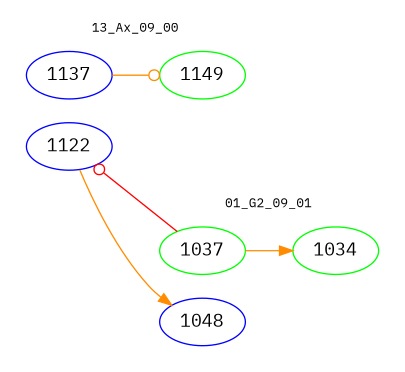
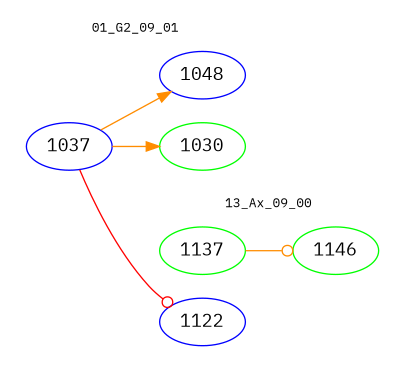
(69, 75) -> (203, 251)
(203, 75) -> (336, 251)
(114, 238) -> (130, 114)
(203, 251) -> (69, 146)
(336, 251) -> (203, 146)
